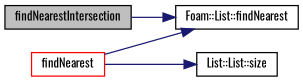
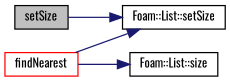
(68, 17) -> (41, 17)
(237, 17) -> (174, 17)
(237, 64) -> (174, 64)
